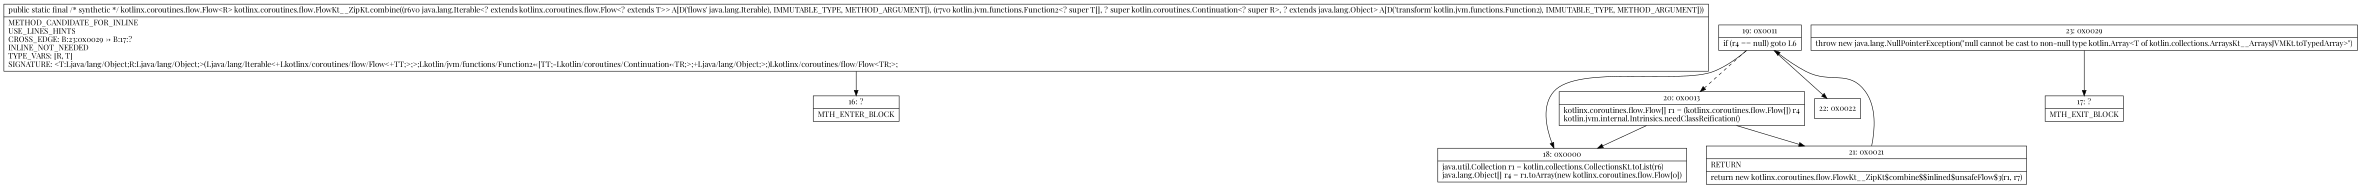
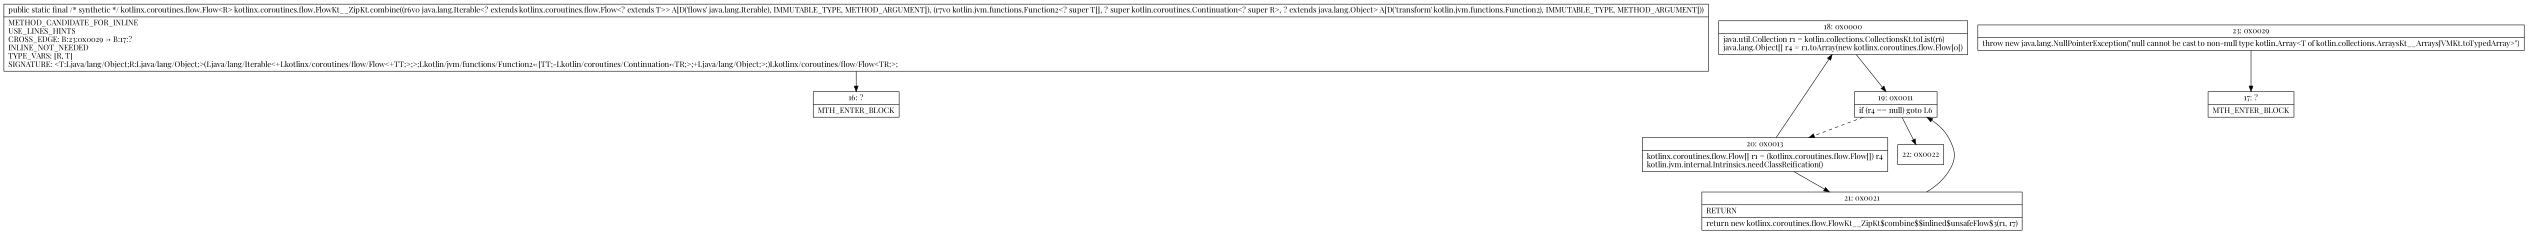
(1625, 76) -> (1869, 71)
(2084, 115) -> (2251, 111)
